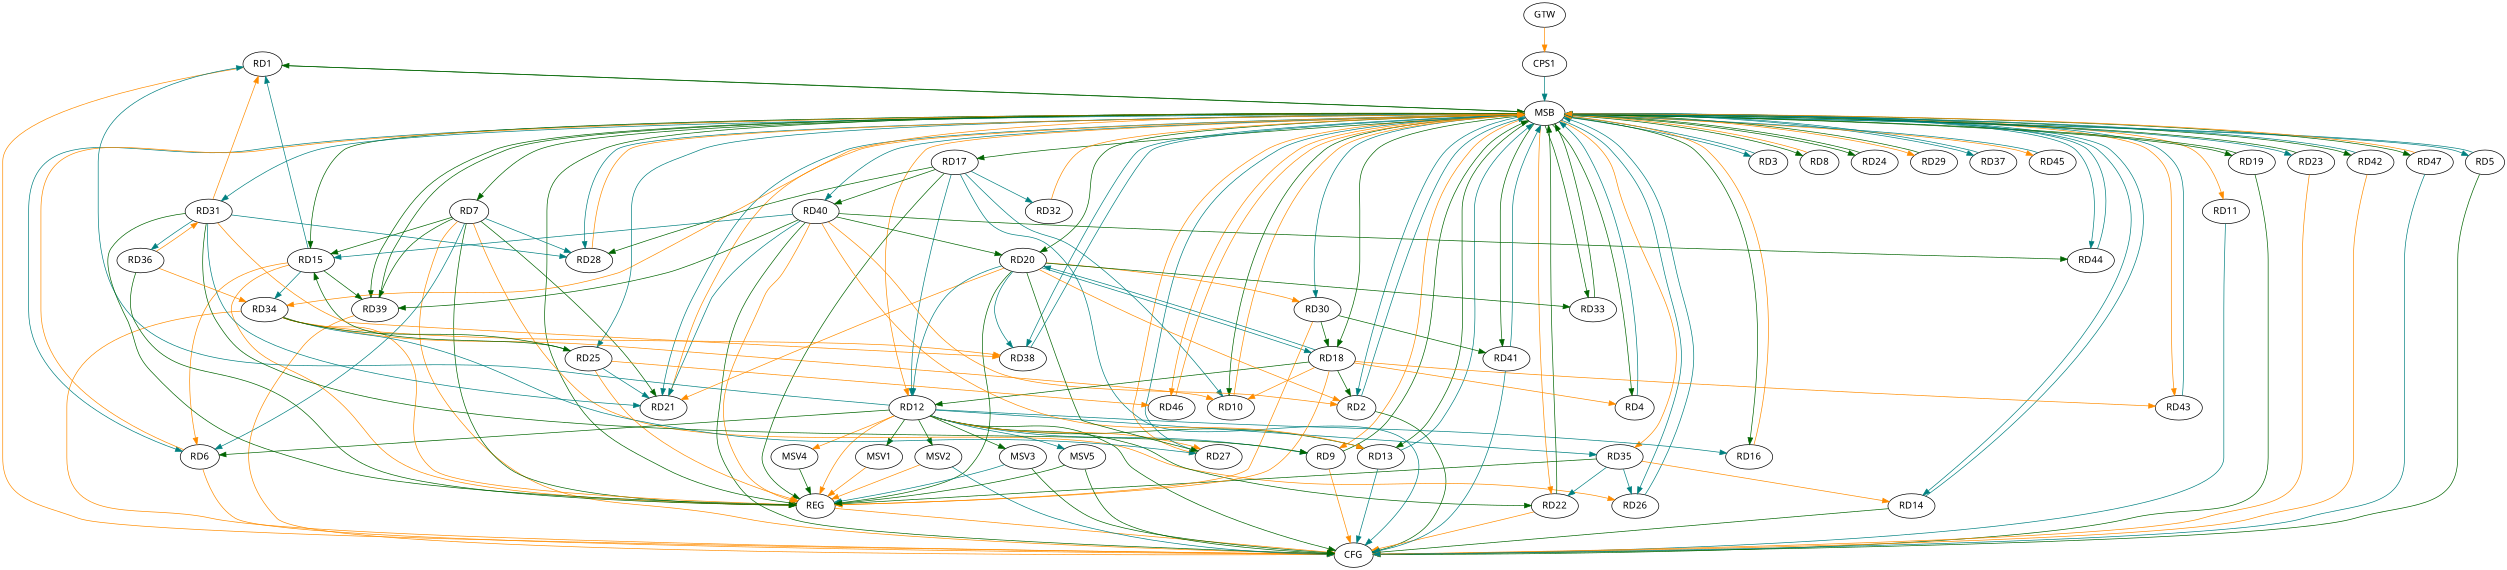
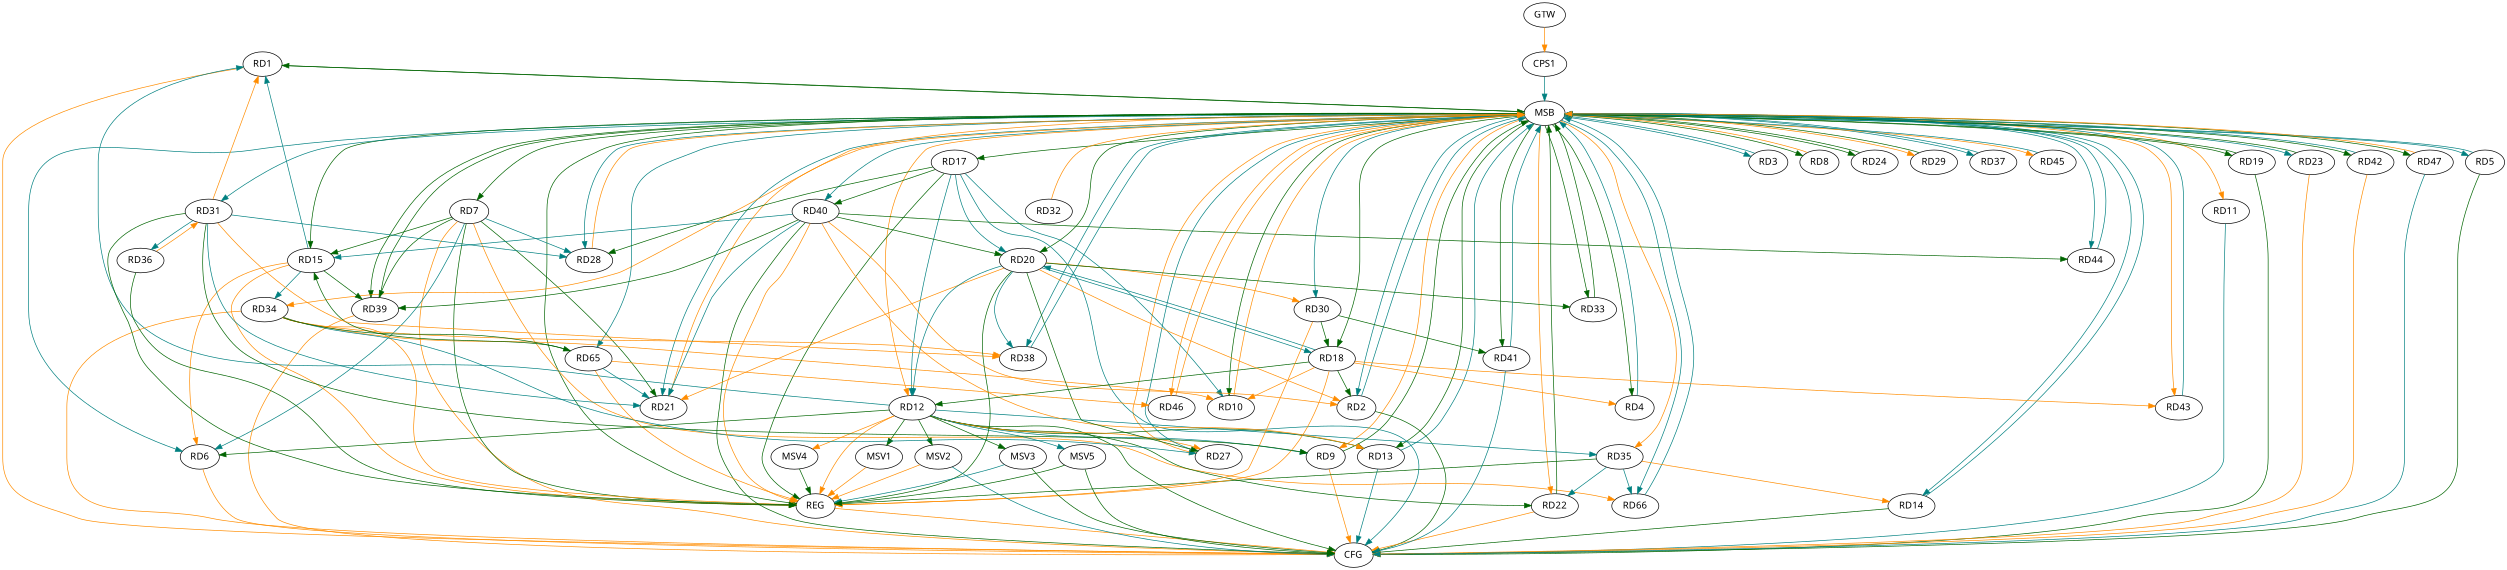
(604, 126) -> none
(999, 185) -> (966, 216)
(199, 284) -> none
(589, 359) -> (589, 359)
(1749, 457) -> none
(1635, 506) -> (1635, 506)
